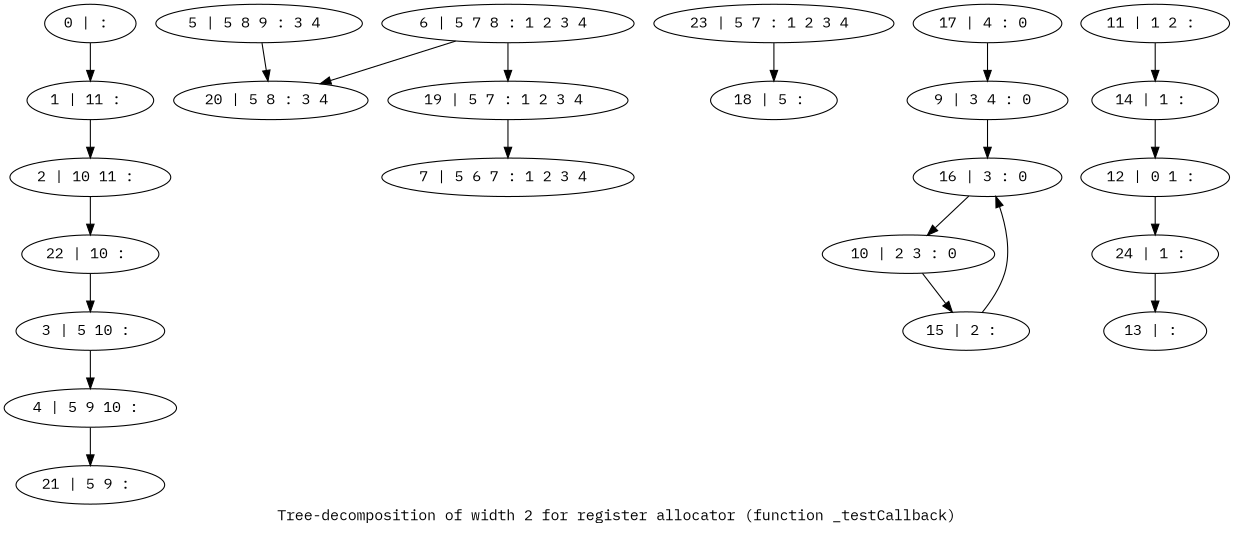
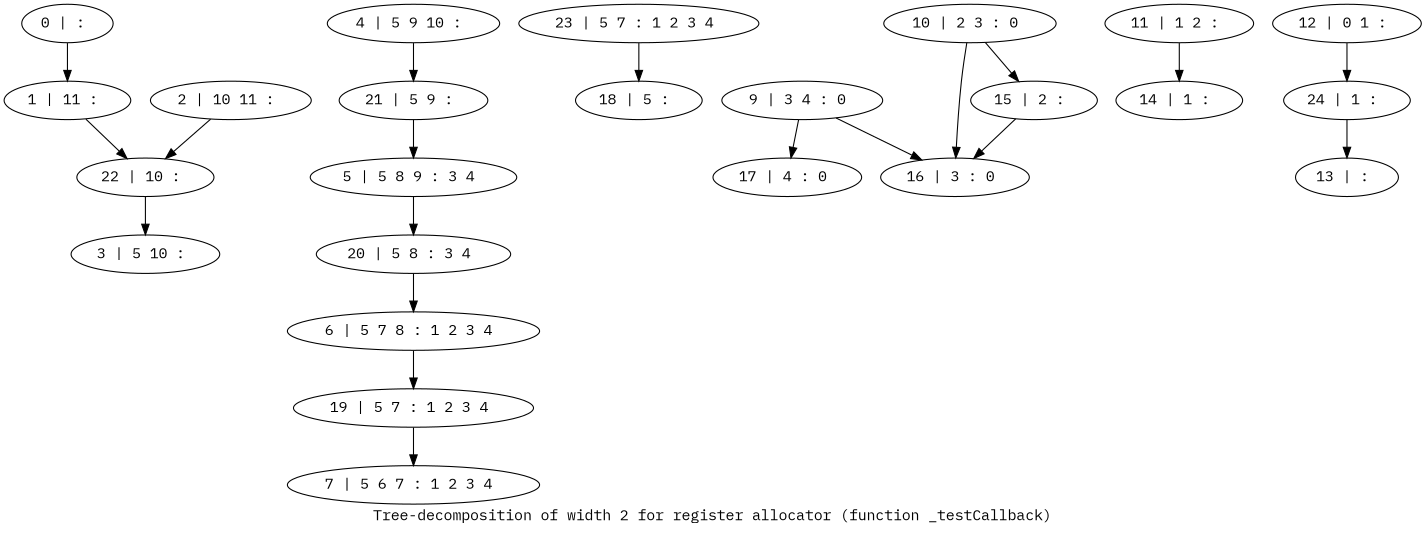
(988, 57) -> (796, 134)
(393, 61) -> (413, 287)
(90, 134) -> (103, 135)
none -> (413, 134)
(1155, 134) -> none
(952, 212) -> (960, 95)
(90, 364) -> none
